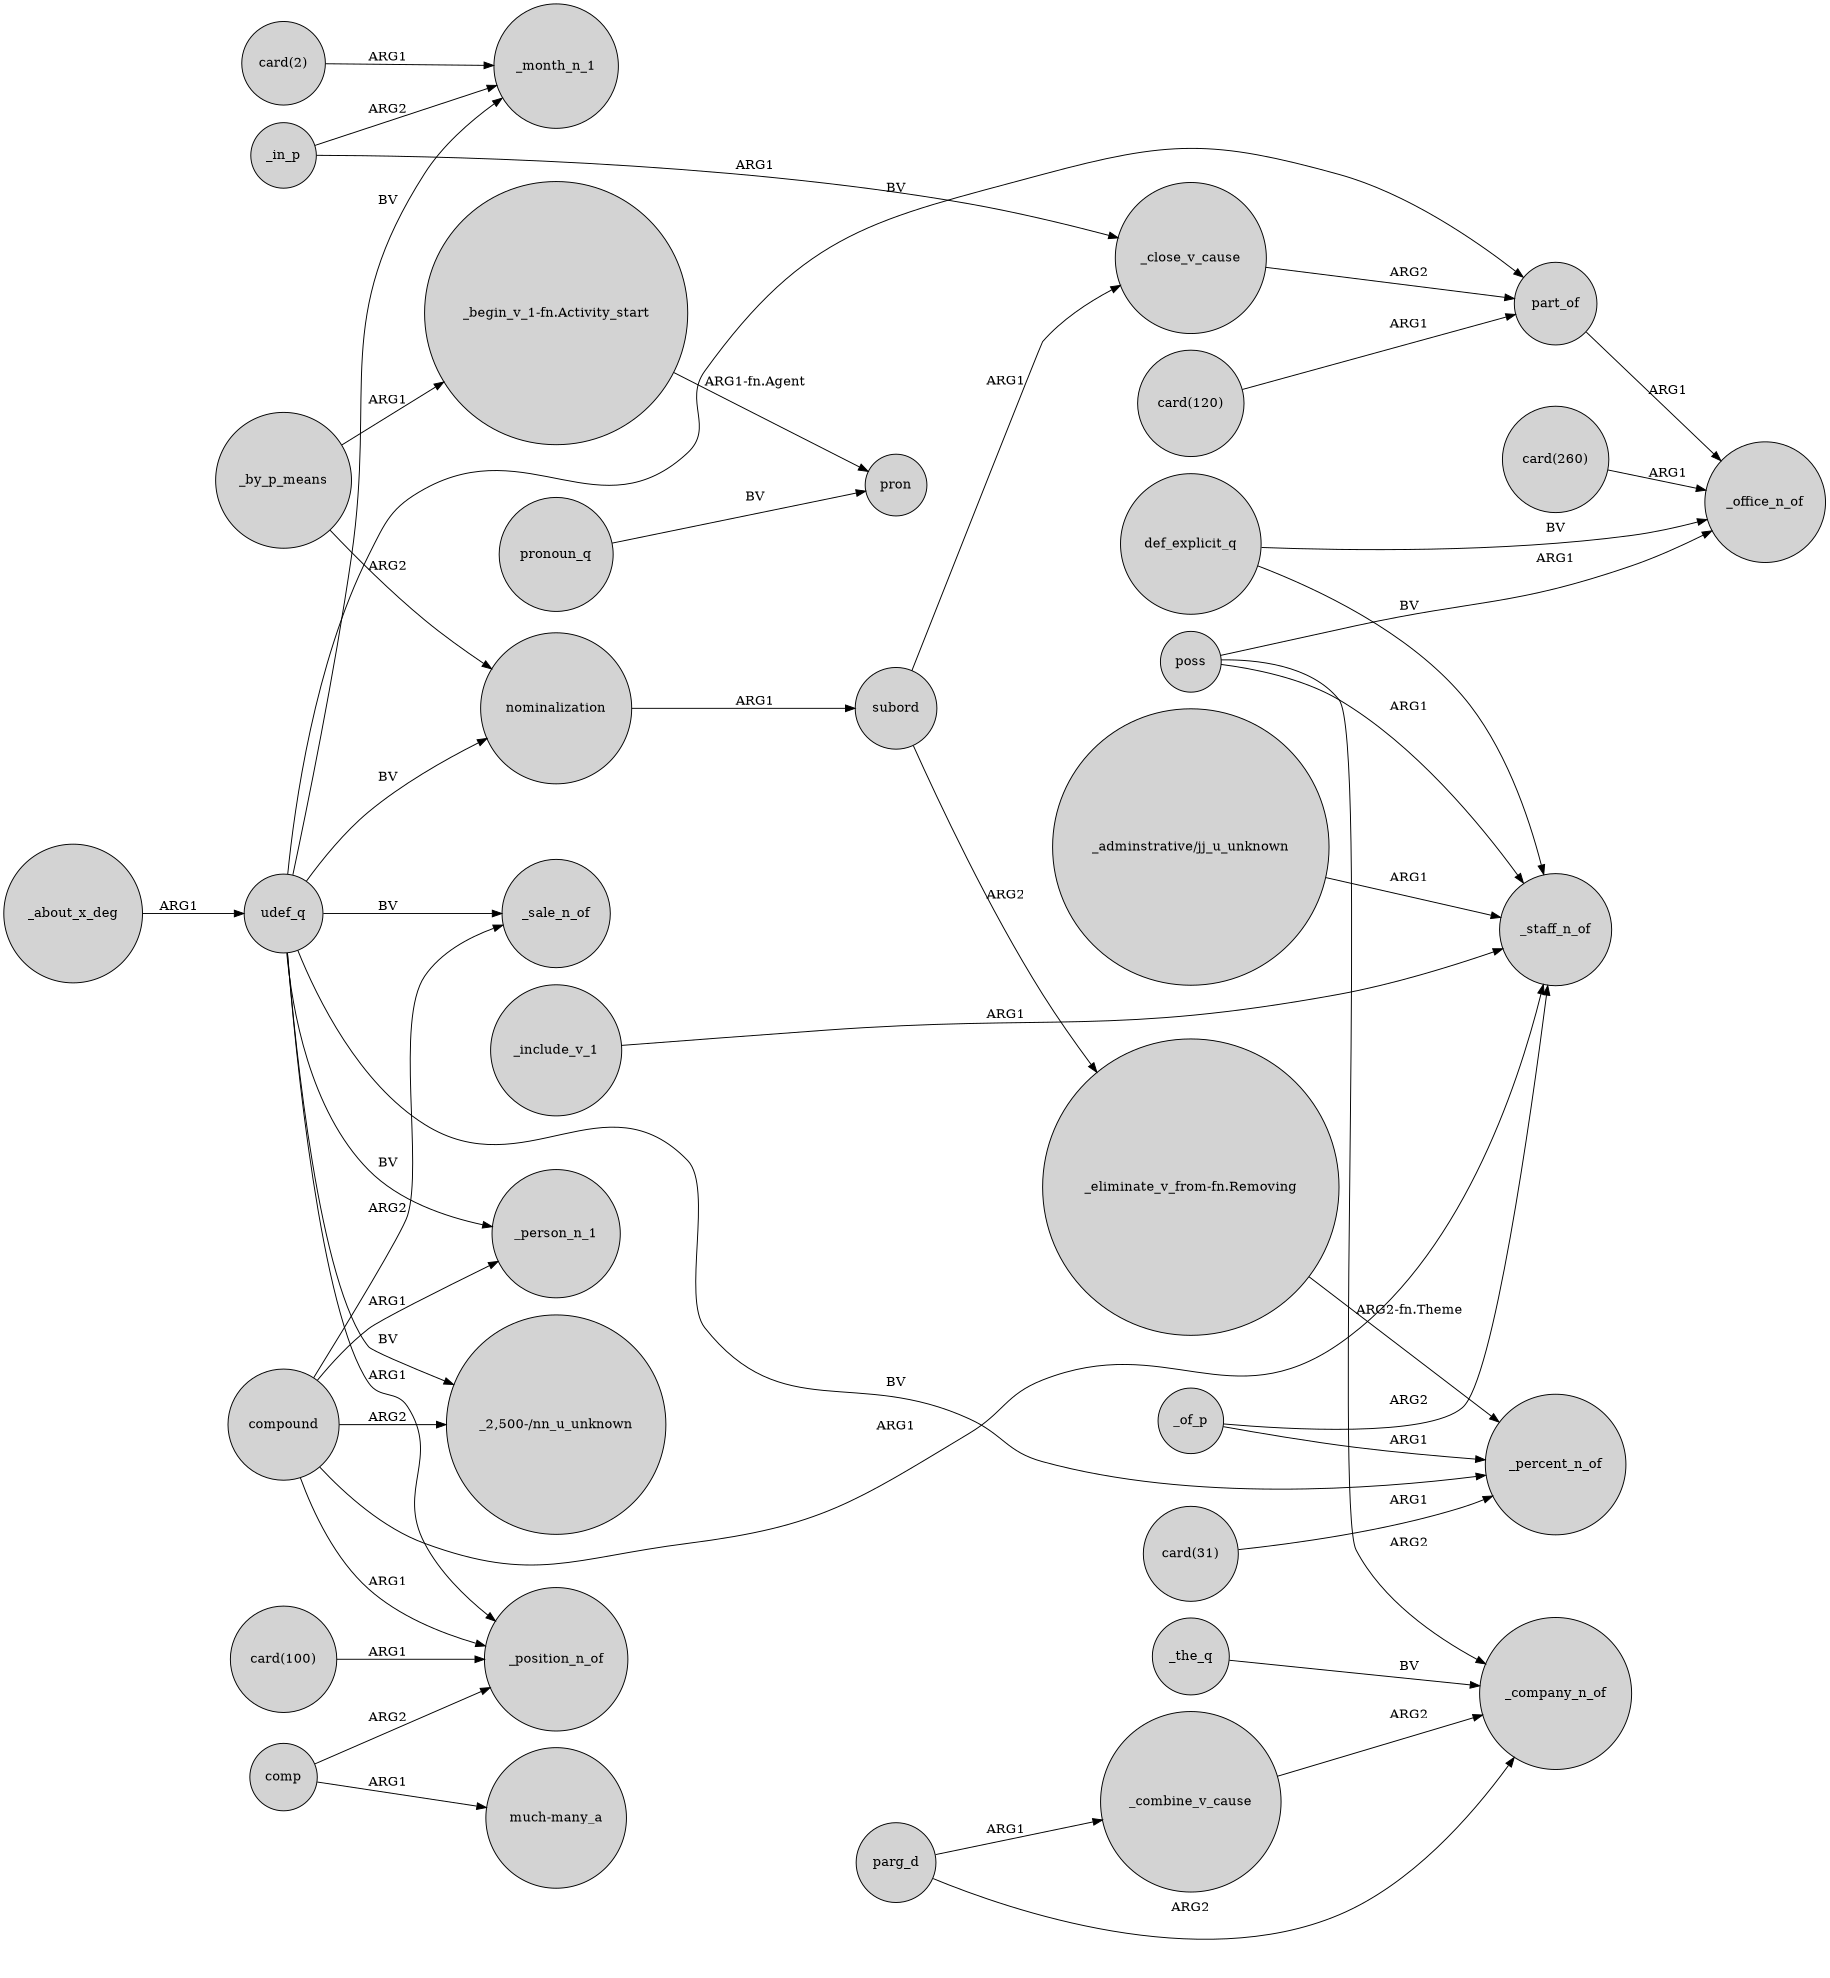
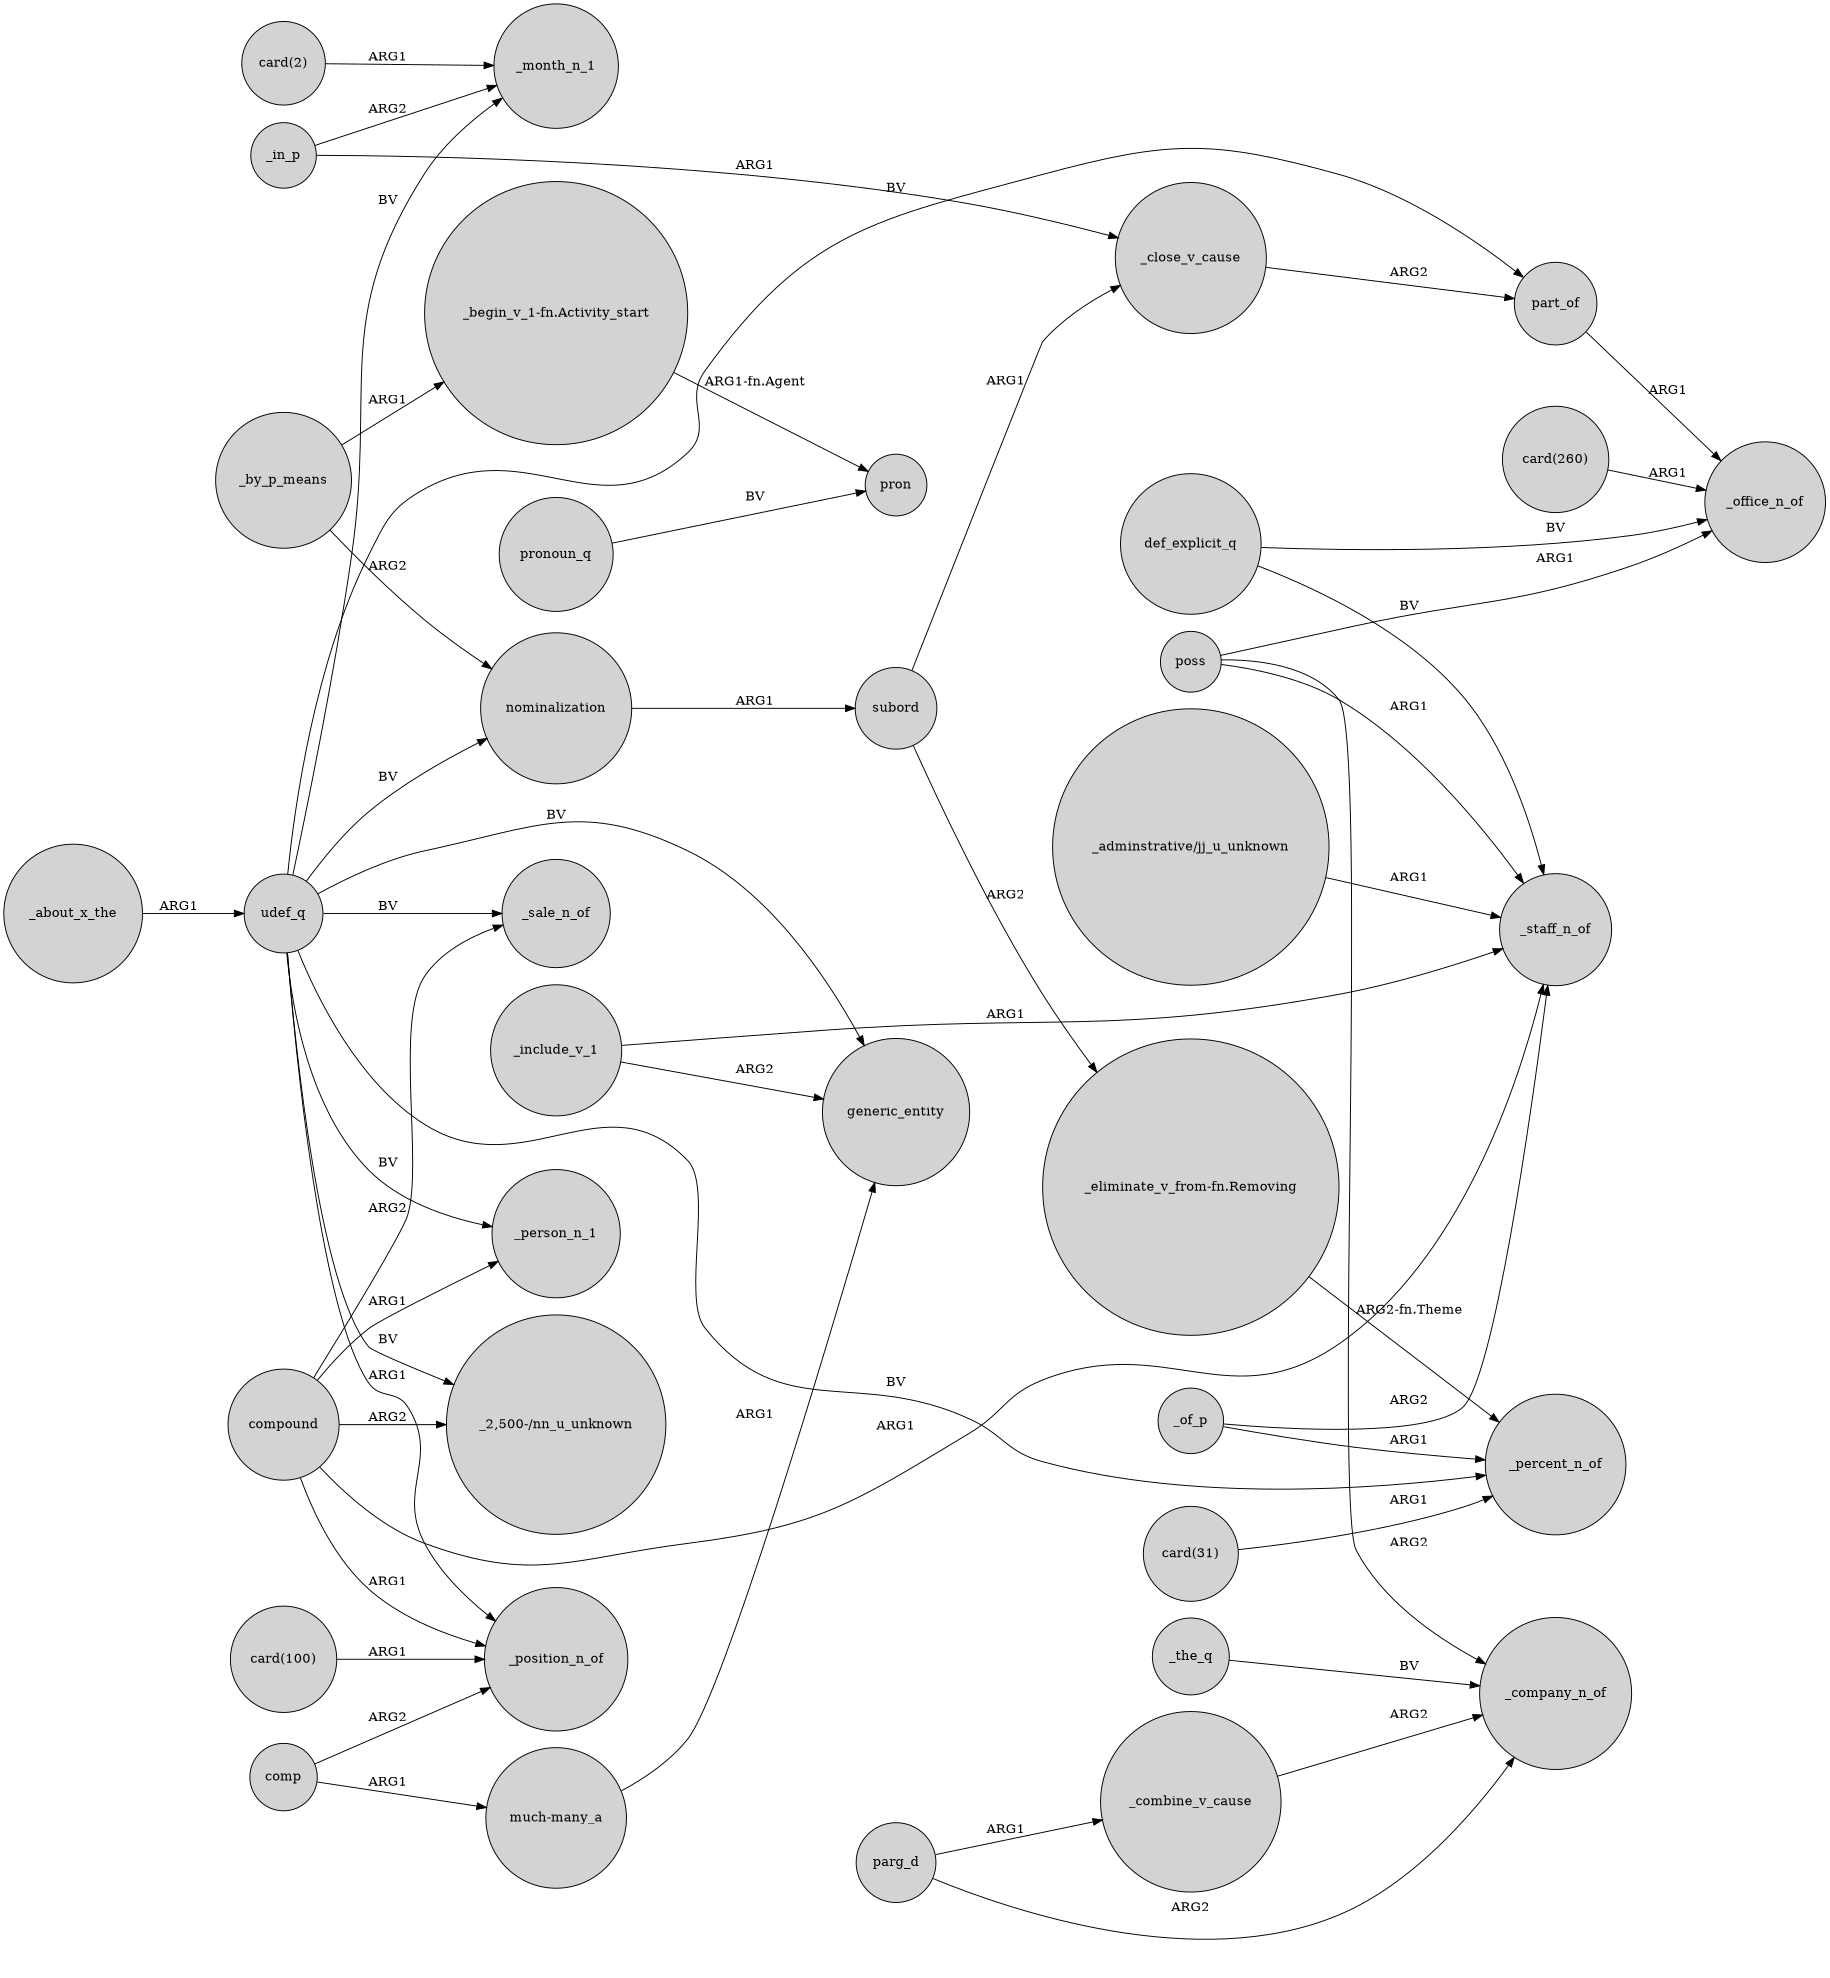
(1191, 403) -> none
(73, 914) -> (73, 914)
none -> (896, 1112)
